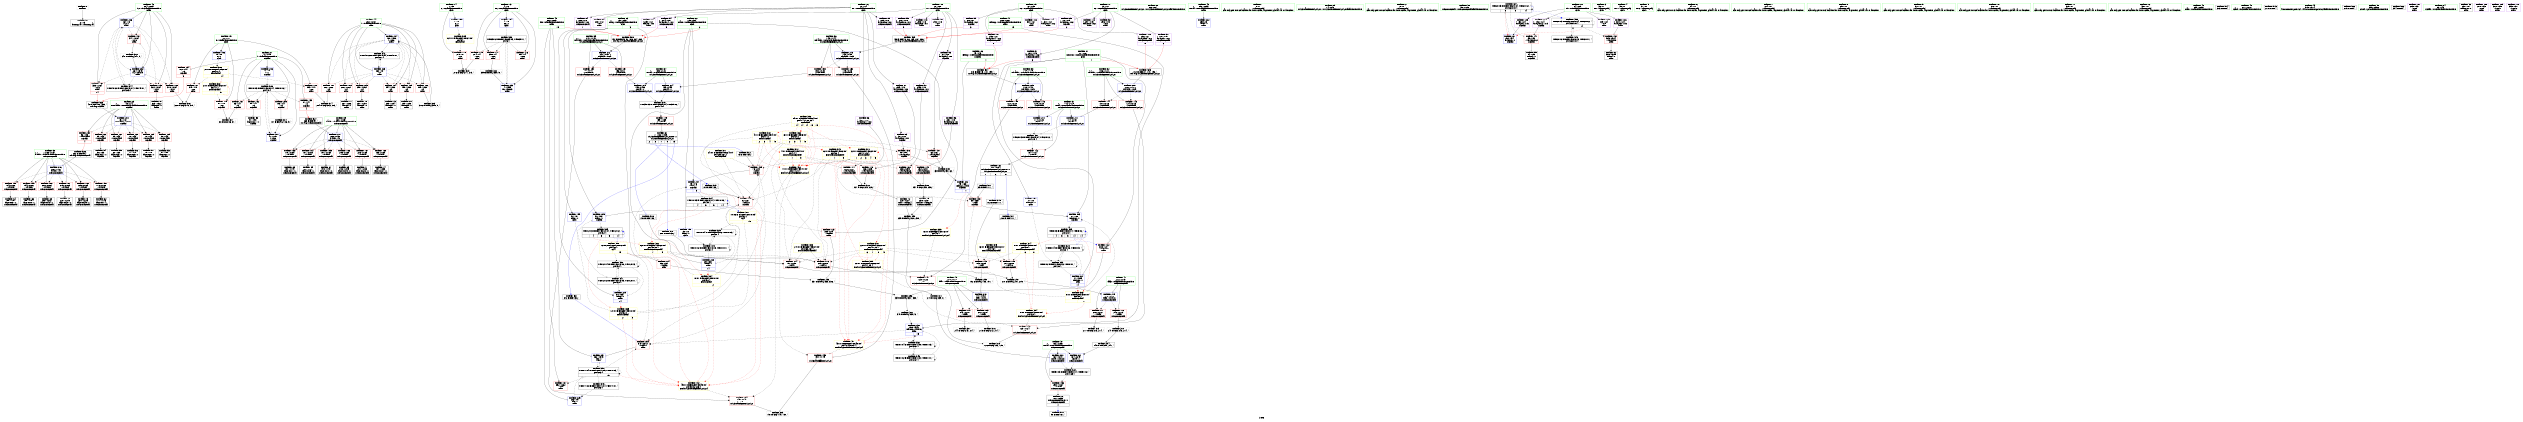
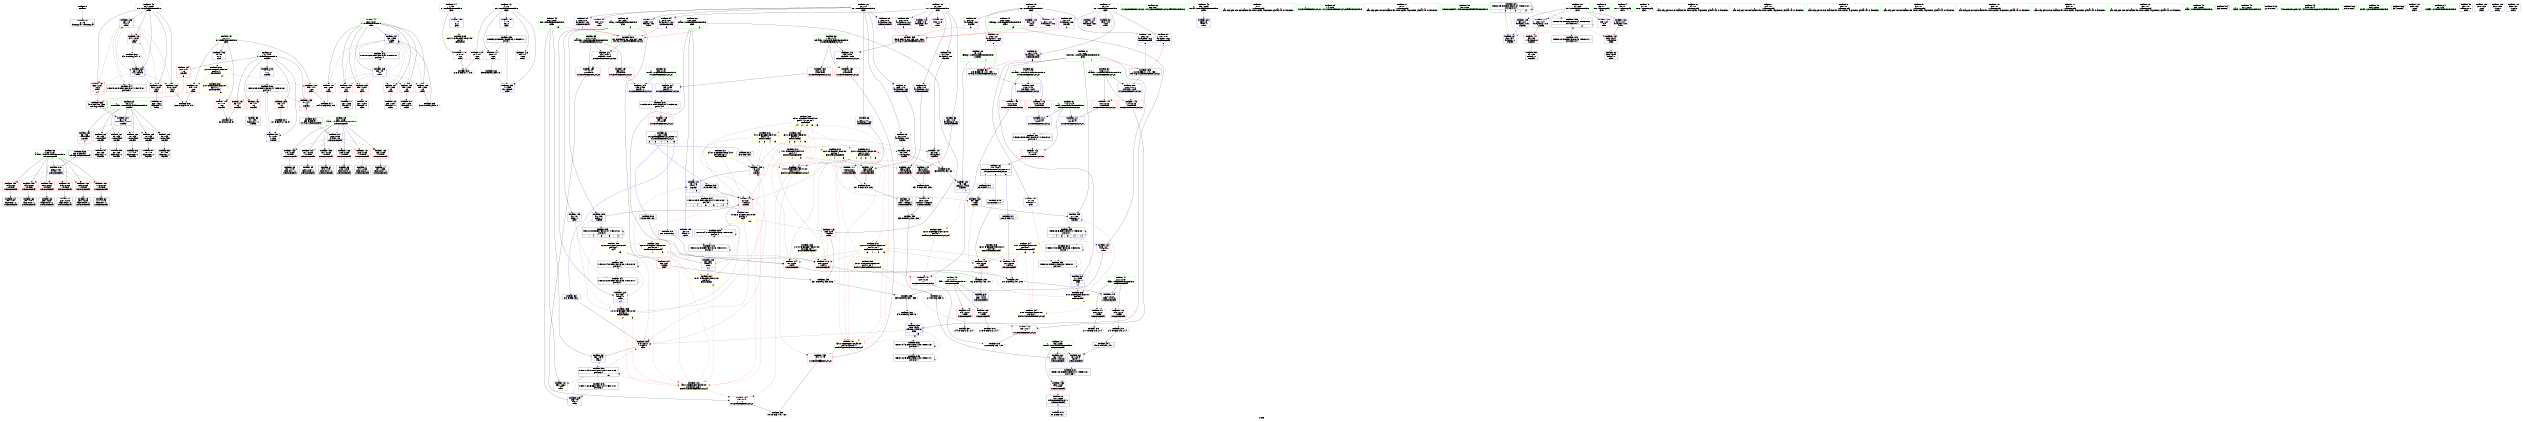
(605, 320) -> (605, 320)
